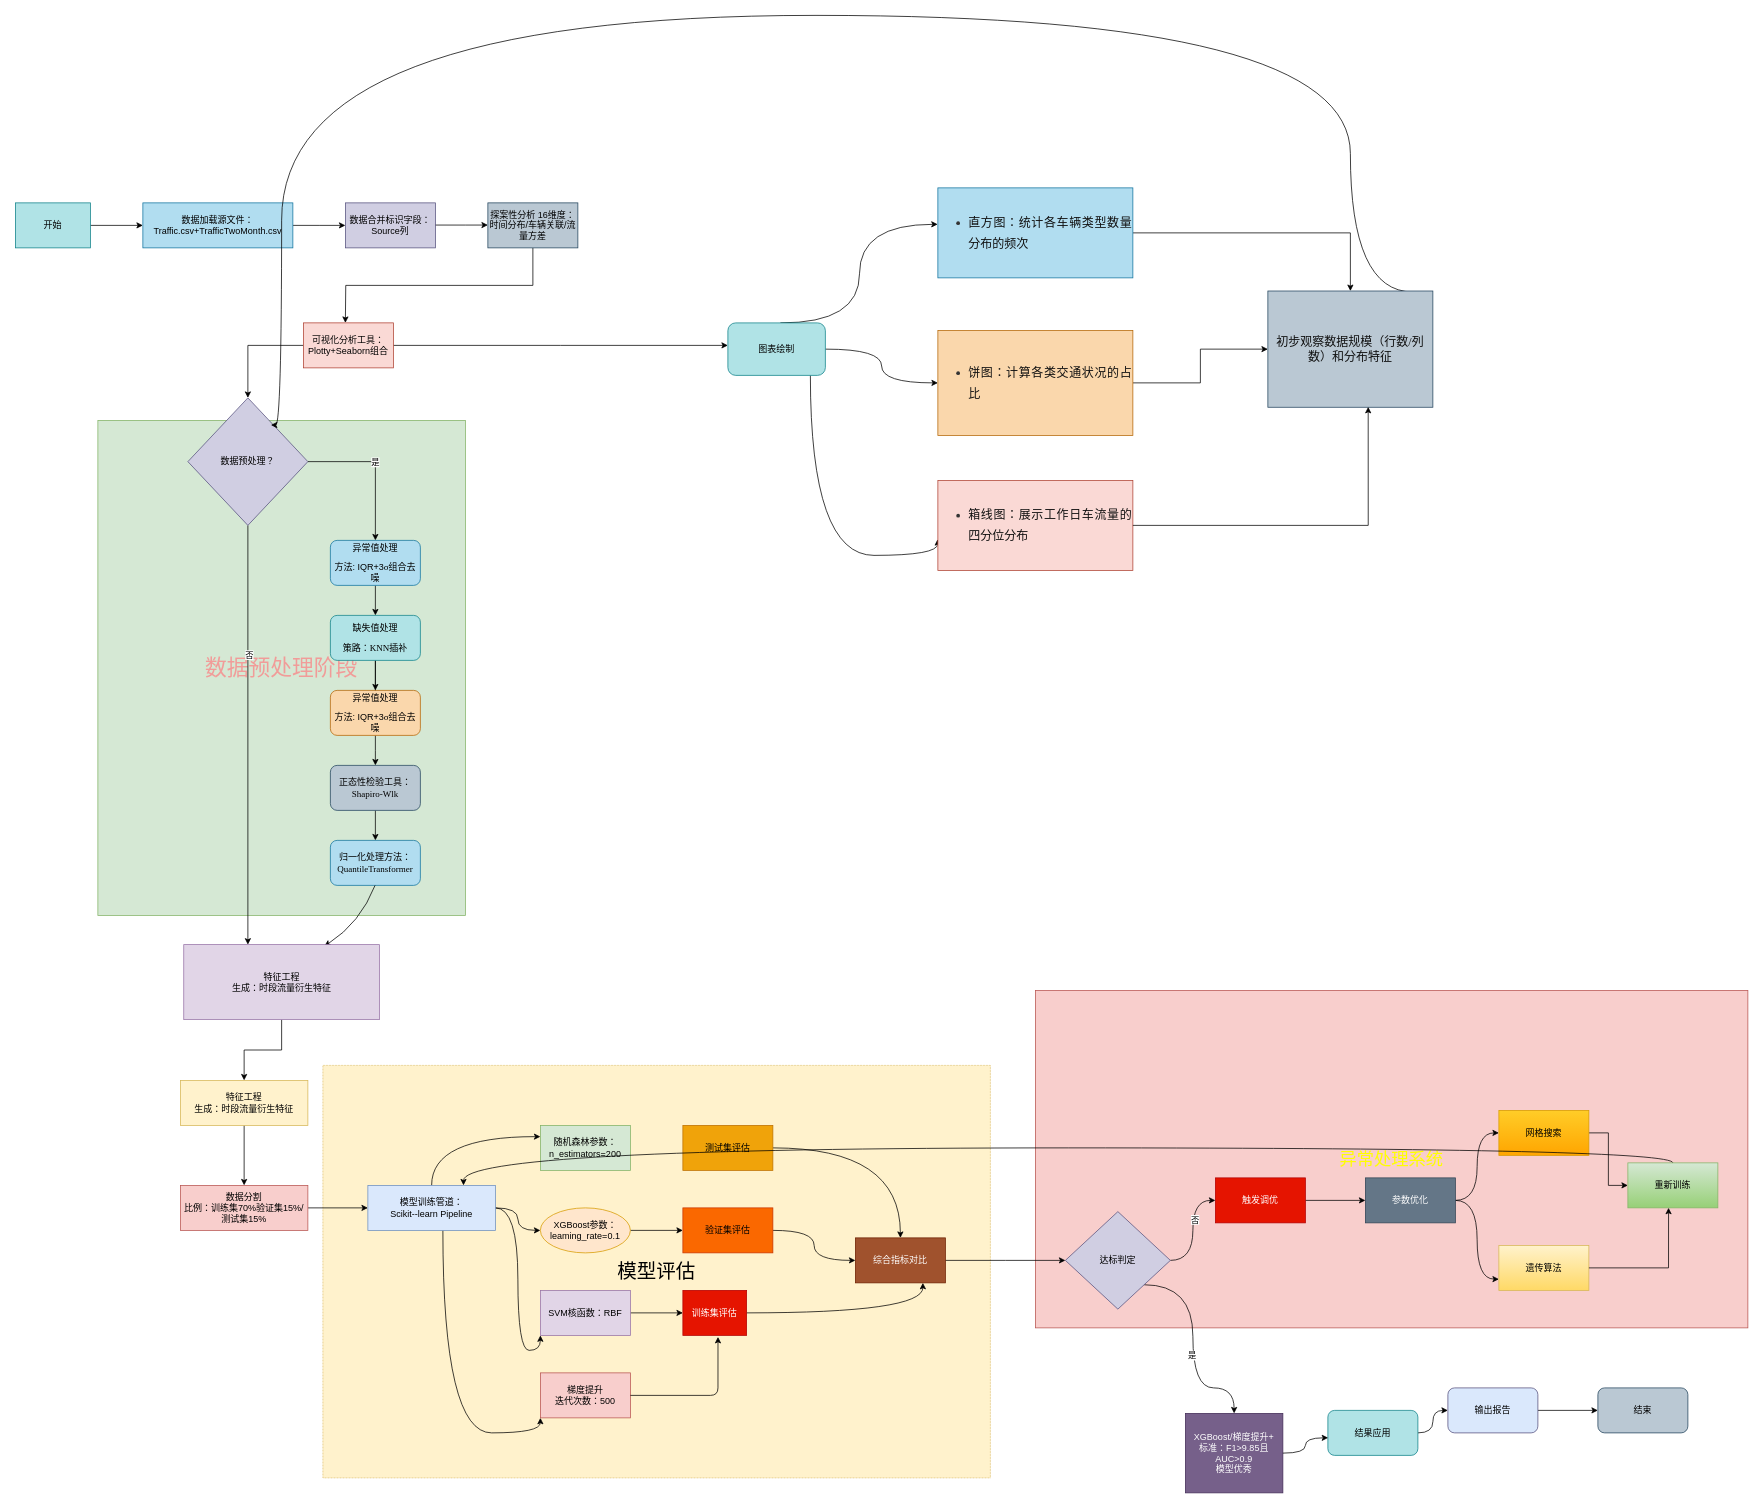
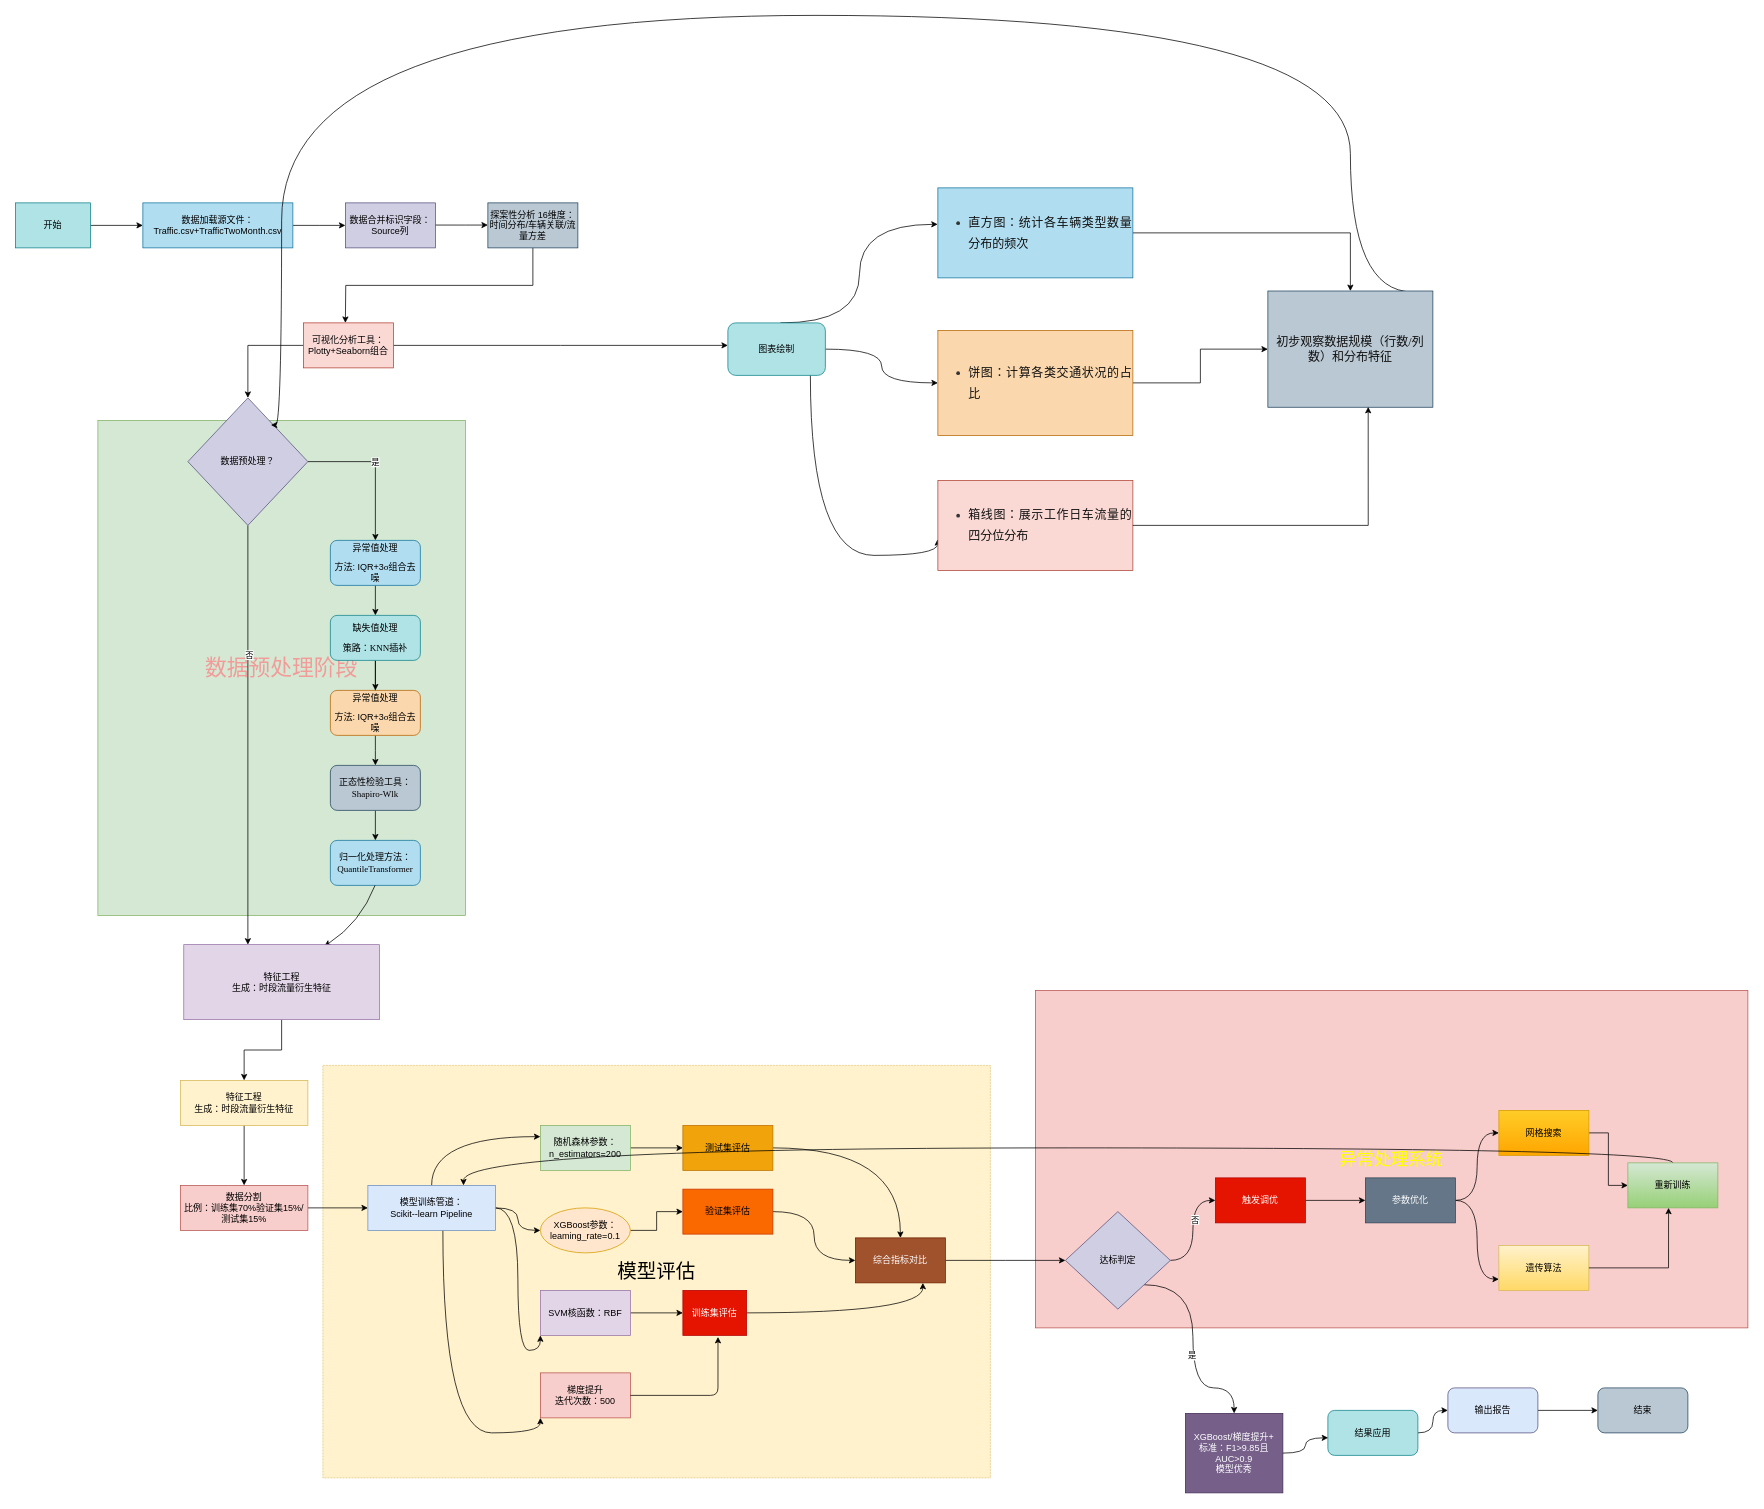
none -> (676, 1148)
(728, 1230) -> (728, 1212)
